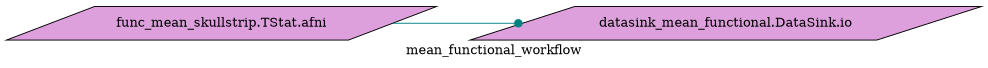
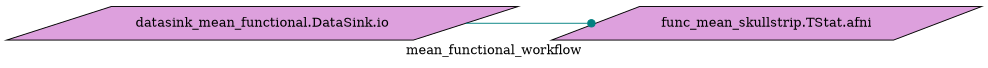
(454, 23) -> (527, 23)
